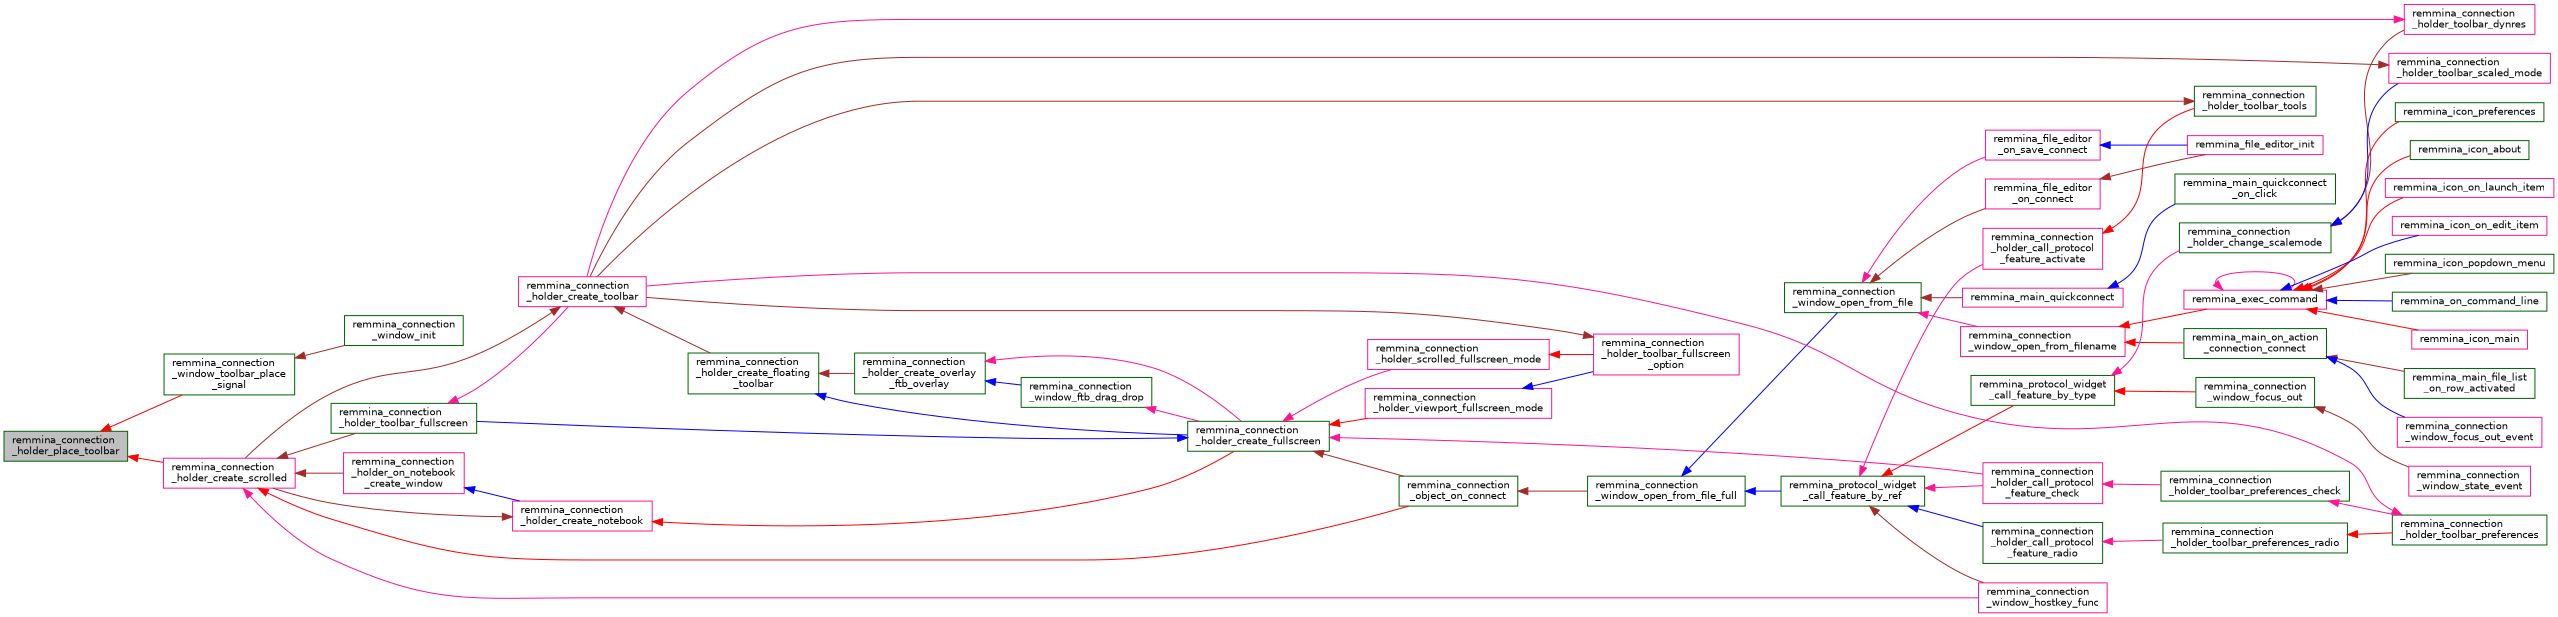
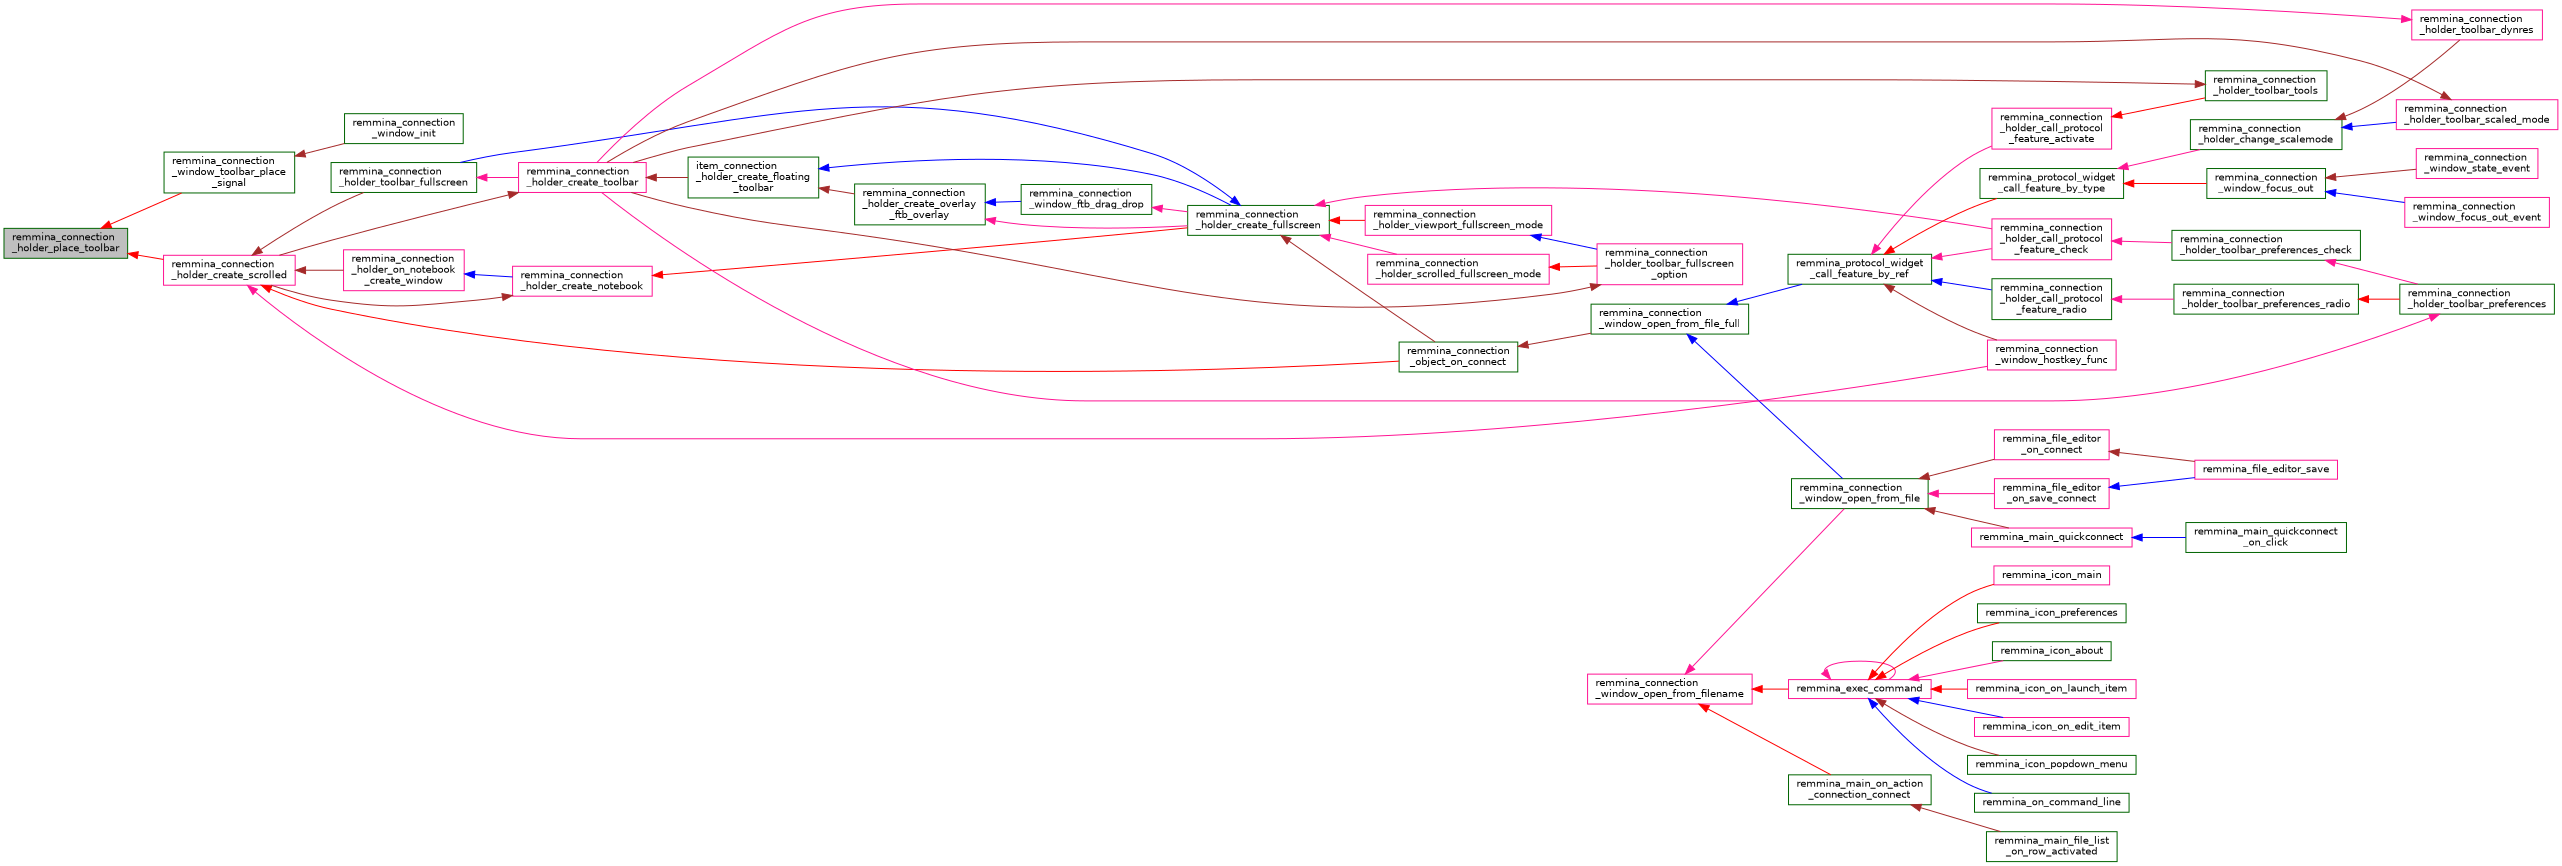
(2255, 145) -> (2266, 470)
(2373, 185) -> (1961, 669)
(1953, 321) -> (1768, 588)
(753, 373) -> (753, 178)
(2369, 390) -> (2370, 198)
